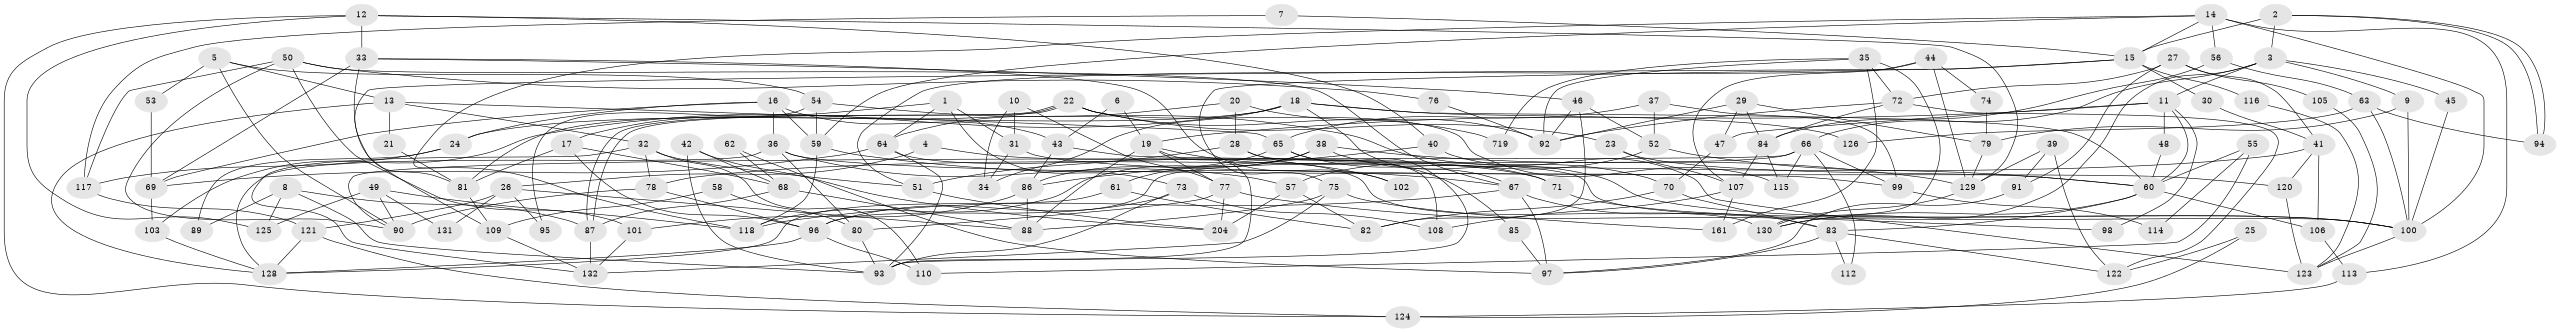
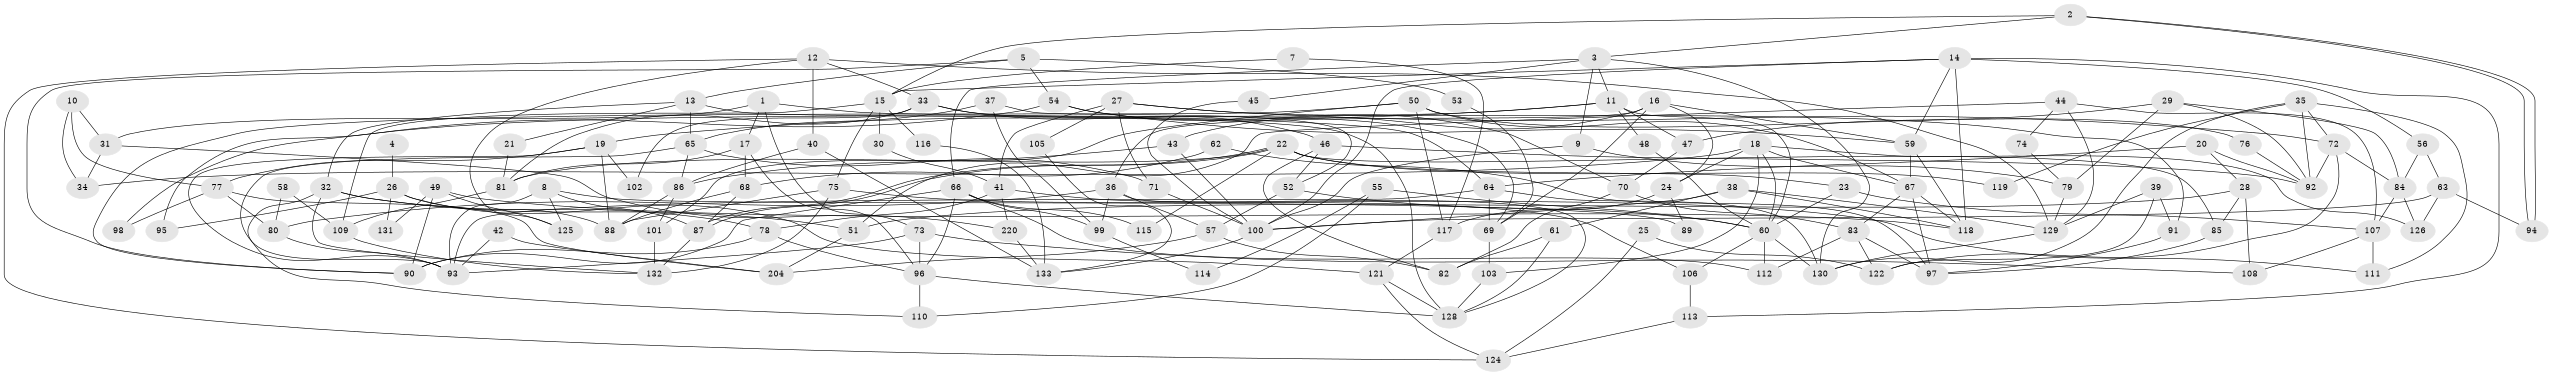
(1118, 101) -> none
(1501, 145) -> (2000, 188)
(1244, 160) -> (1128, 146)
none -> (1576, 161)
(1772, 166) -> (2409, 209)
(735, 167) -> none
(2285, 188) -> (1010, 231)
(1993, 221) -> (1765, 251)
(1720, 231) -> (2373, 274)
(2305, 274) -> (1044, 274)
